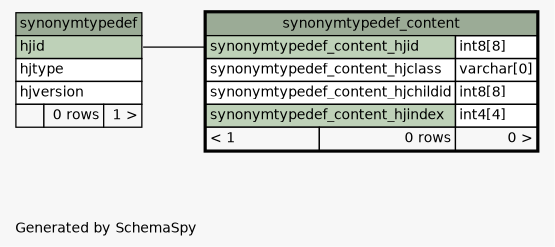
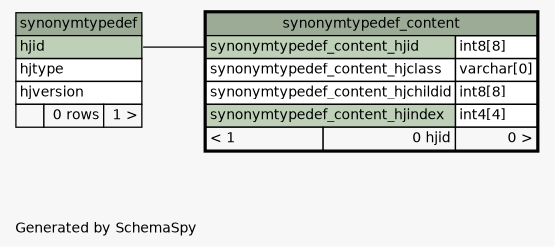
(428, 138) -> (432, 138)
